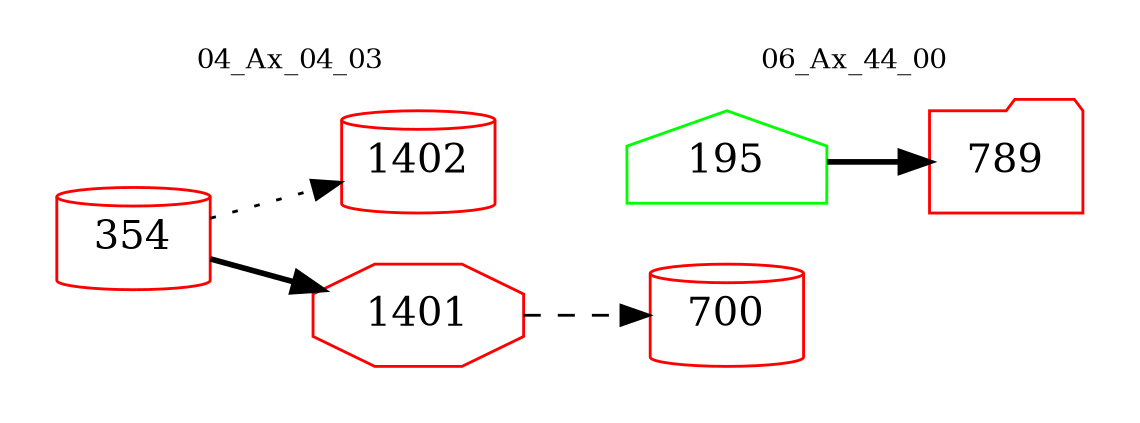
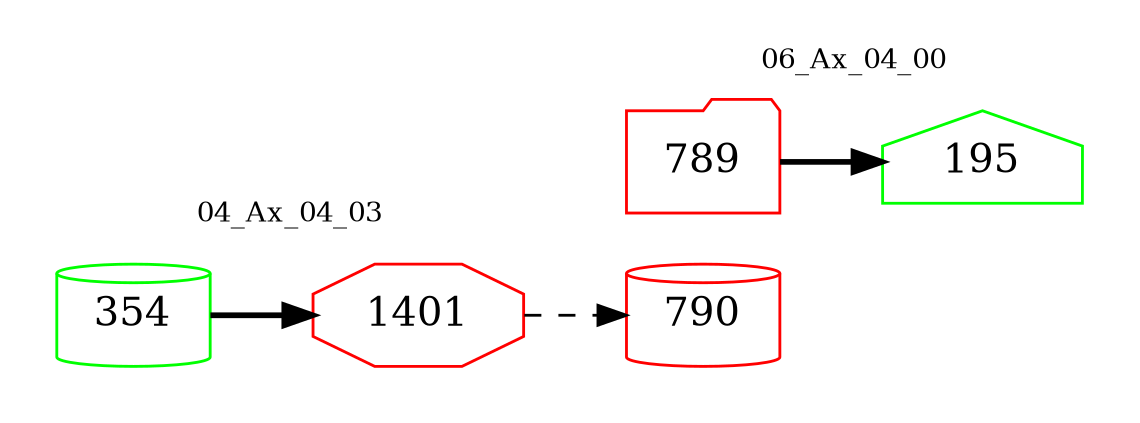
(855, 61) -> (855, 61)
(418, 162) -> none
(863, 162) -> (817, 162)
(133, 239) -> (133, 315)
(727, 315) -> (703, 315)
